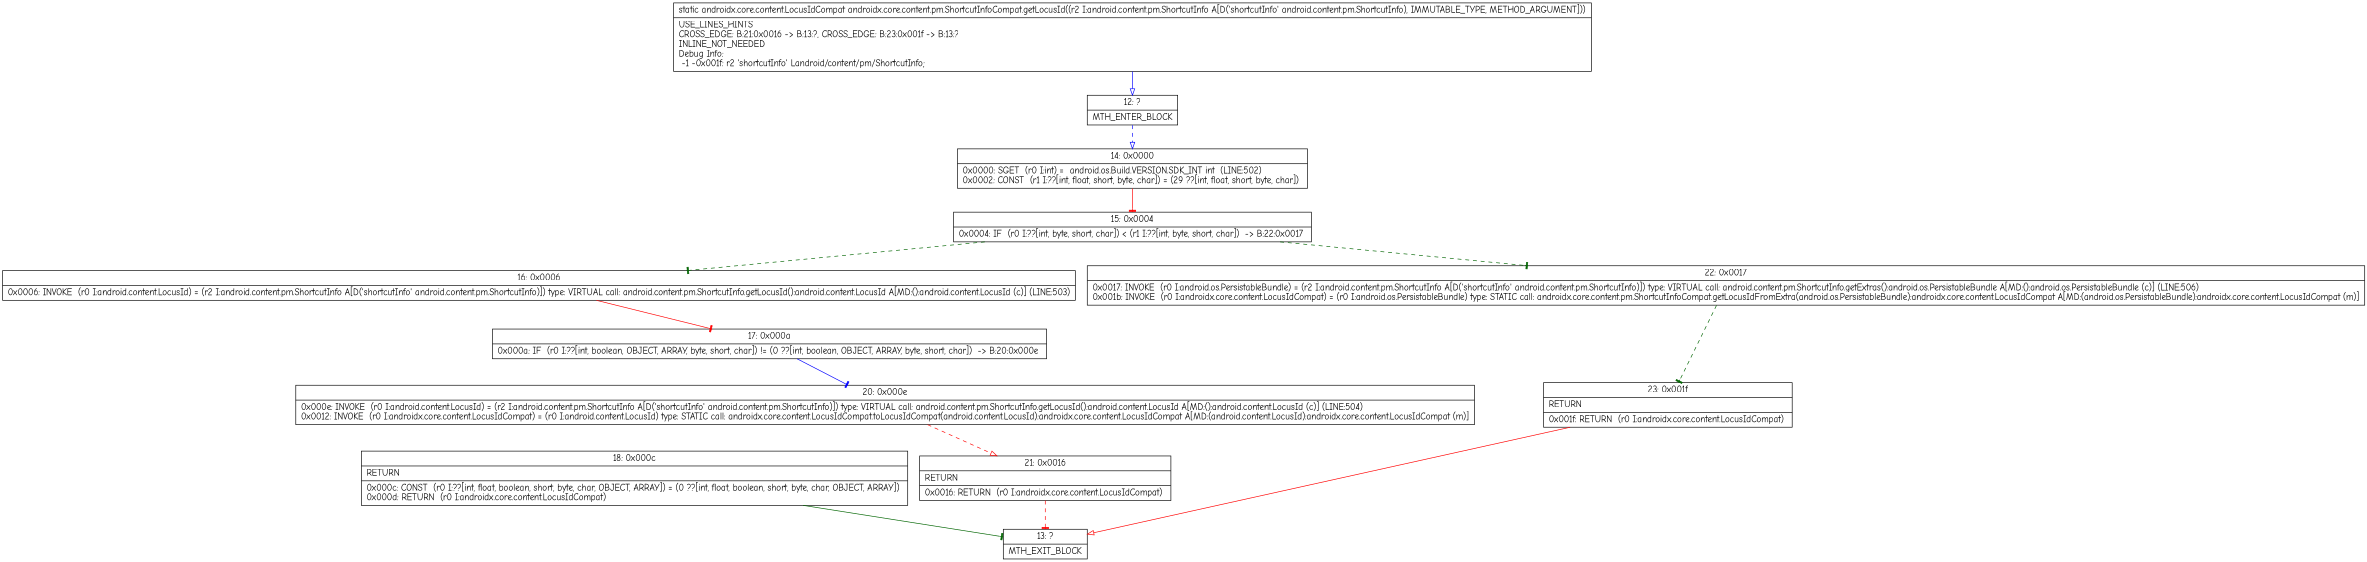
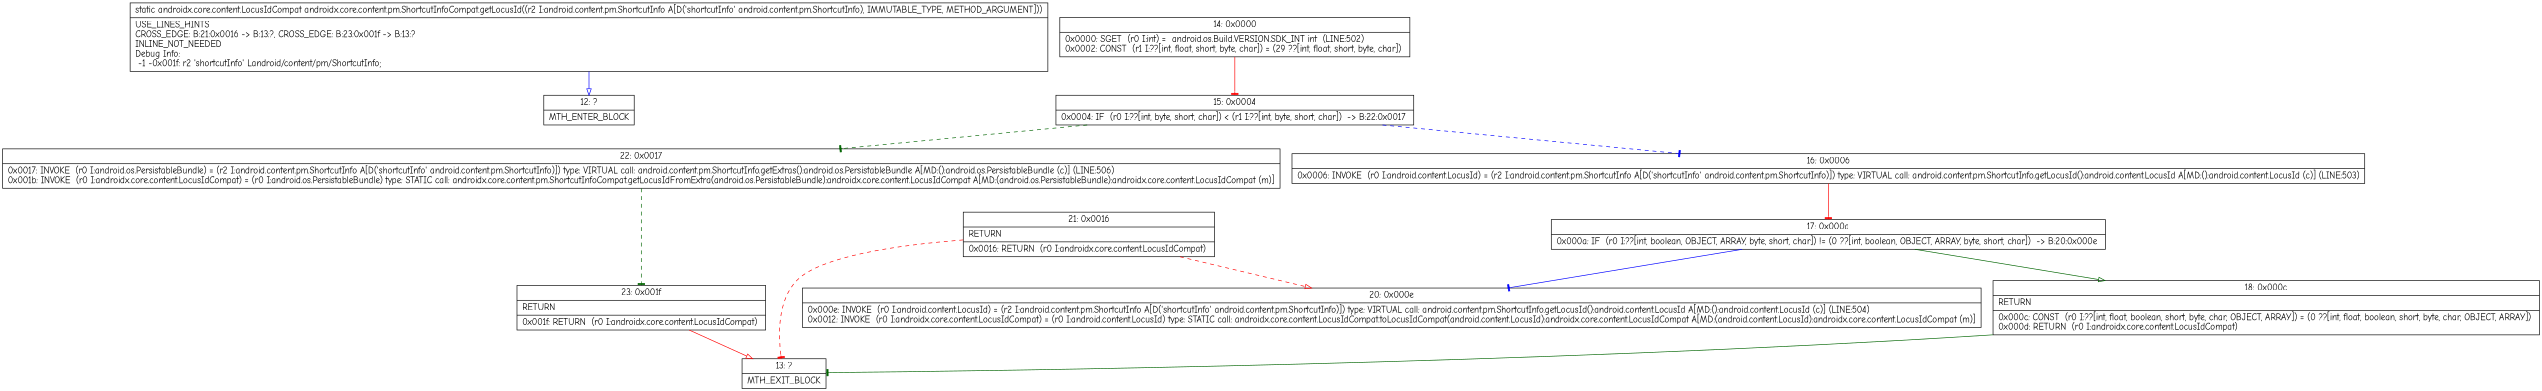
(1132, 134) -> none
(837, 256) -> (1530, 139)
none -> (2007, 264)
(959, 439) -> (1243, 272)
